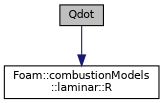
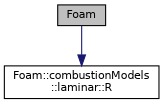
(82, 15) -> (82, 15)
